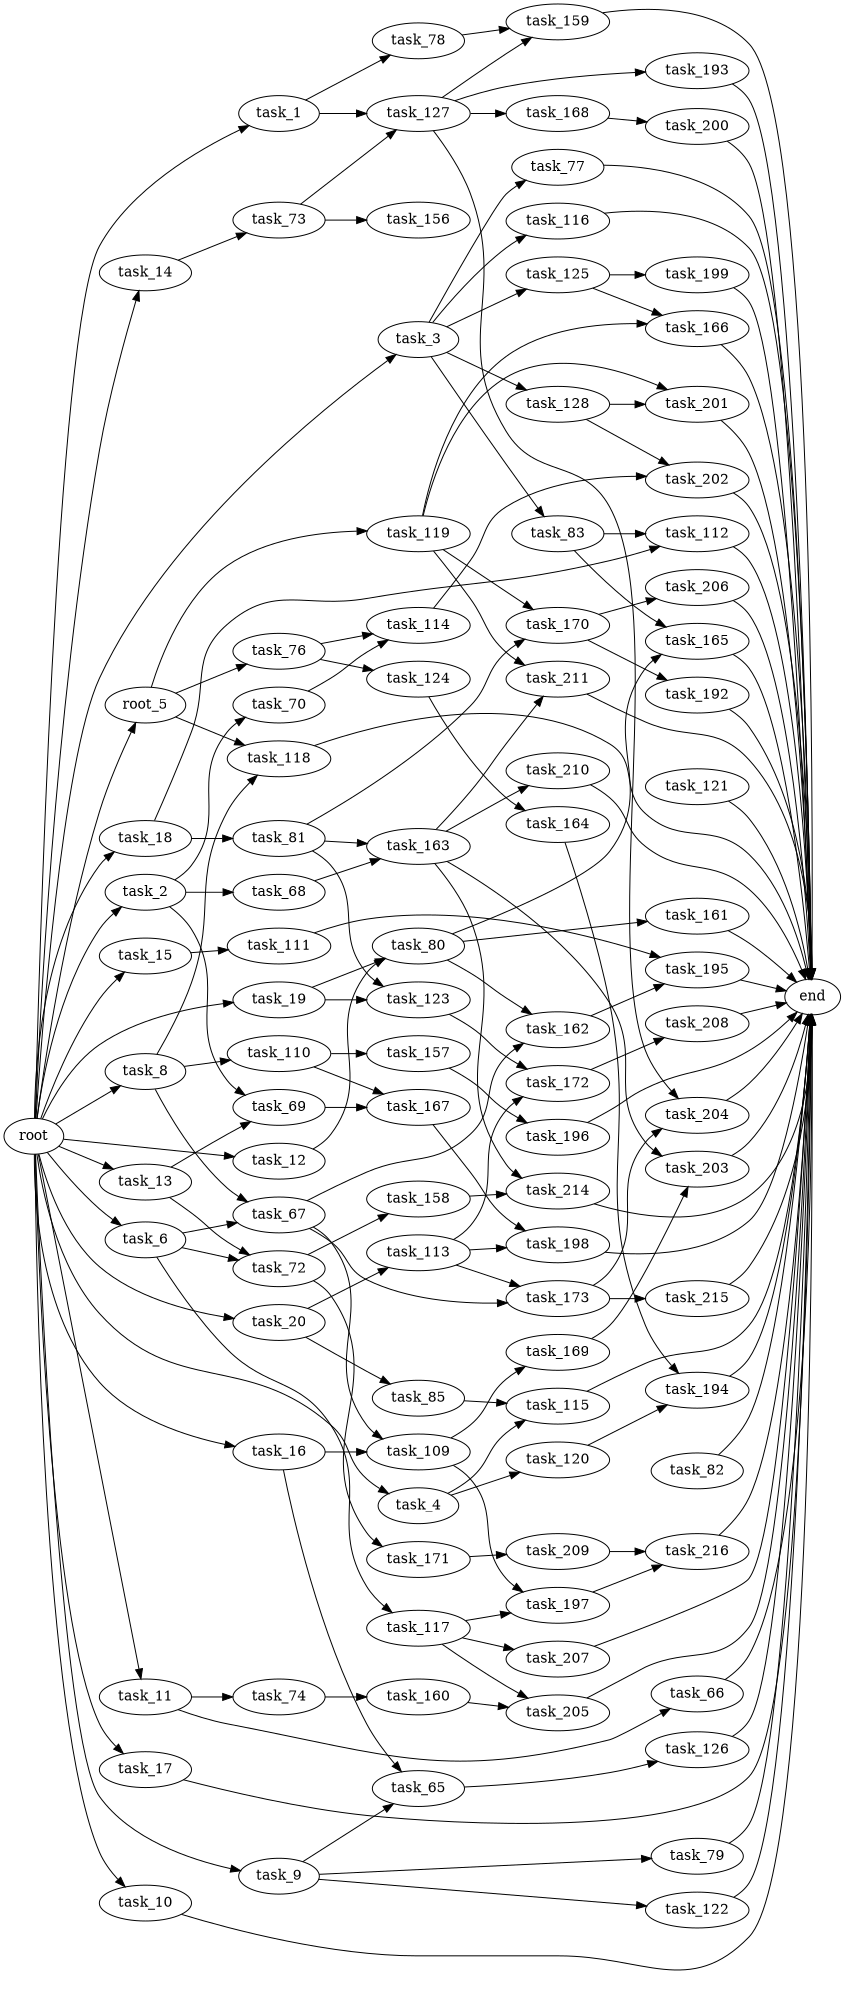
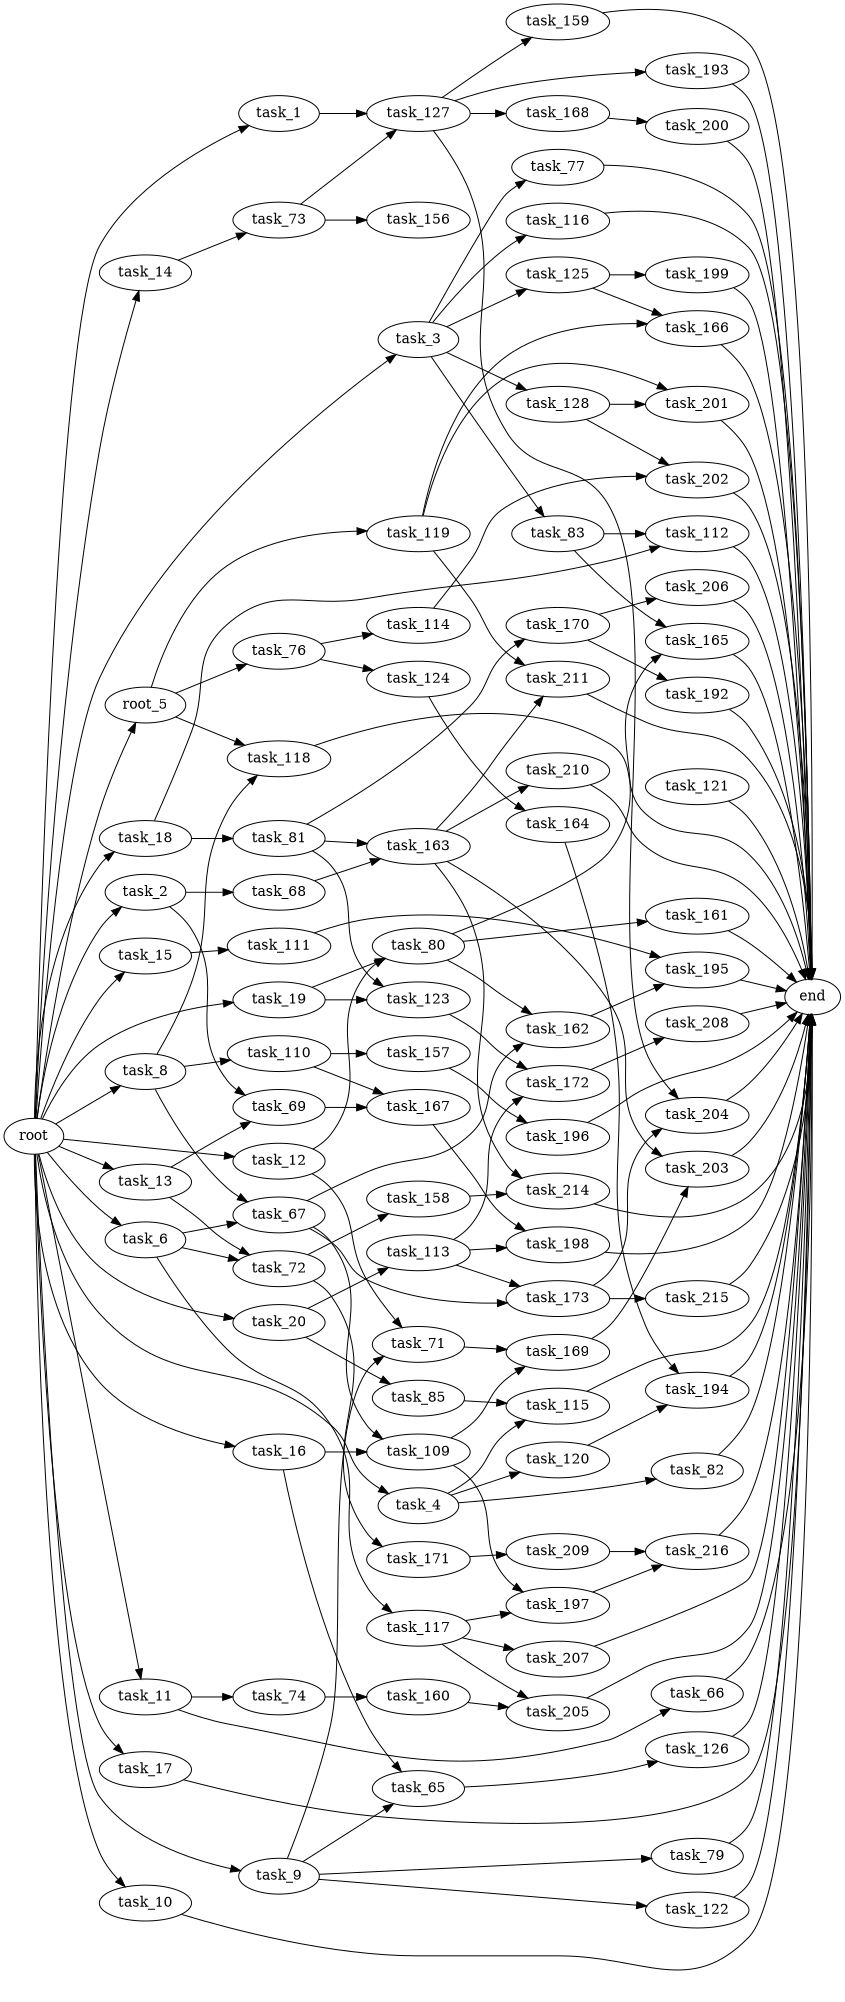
(418, 41) -> none
(482, 576) -> none
(279, 705) -> none
none -> (418, 1344)
none -> (552, 1494)
